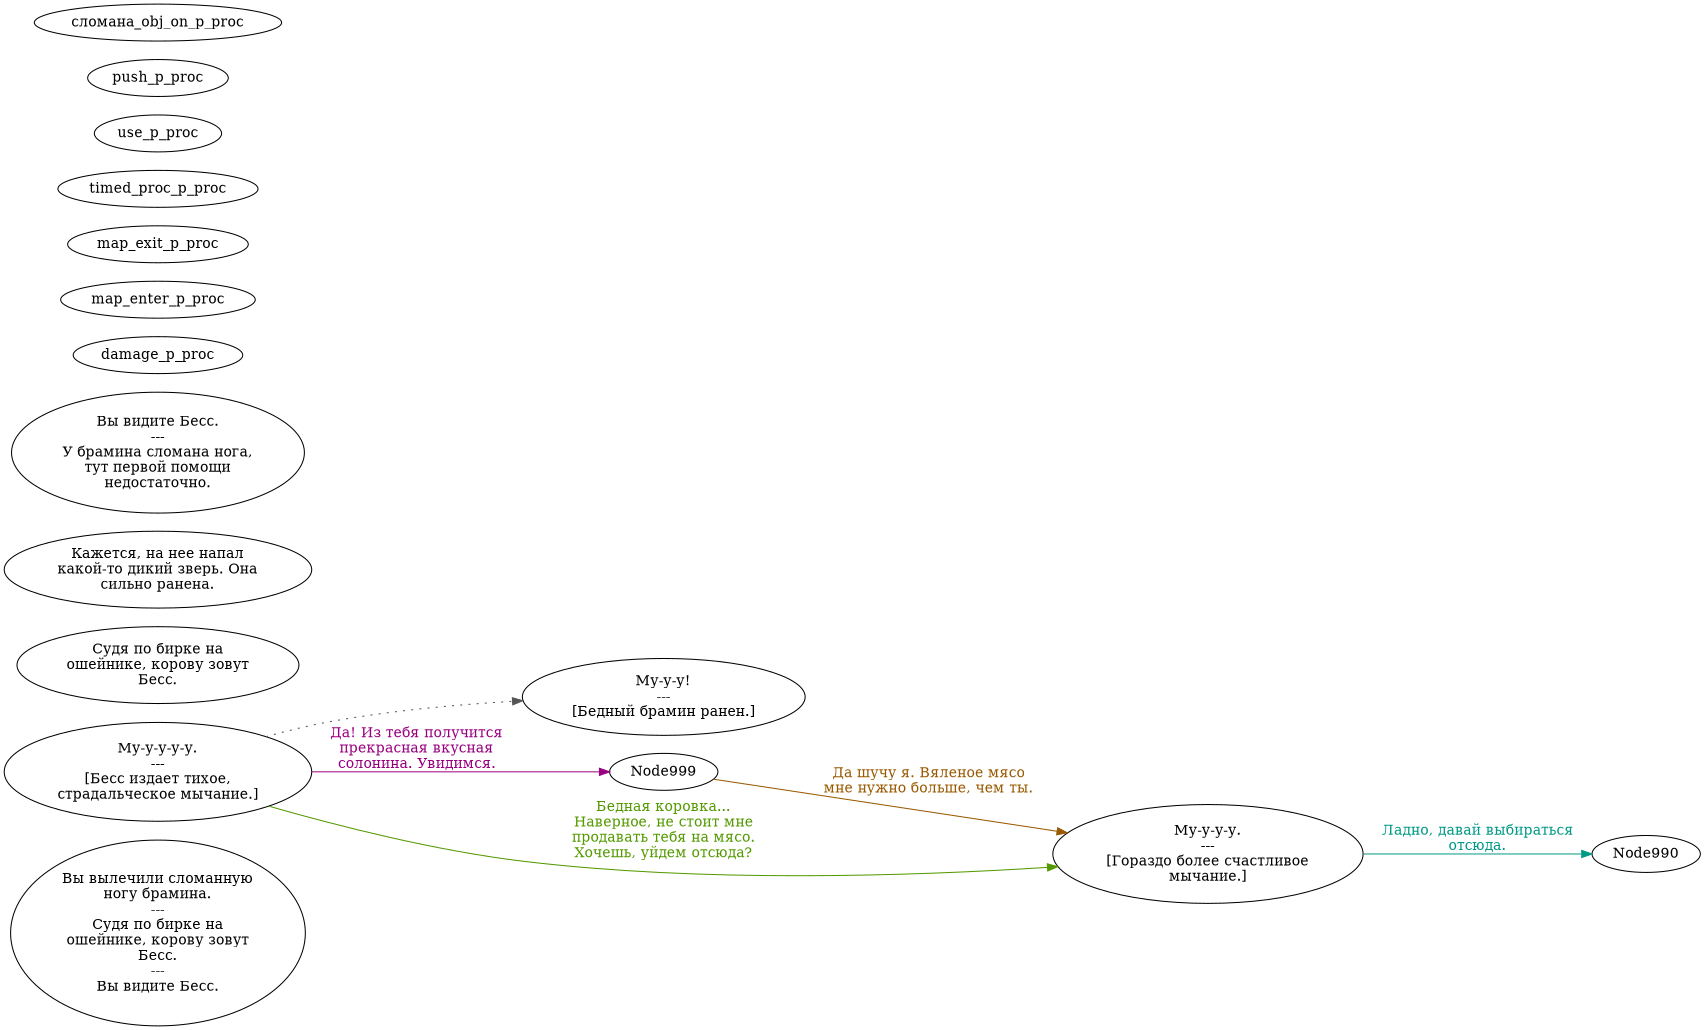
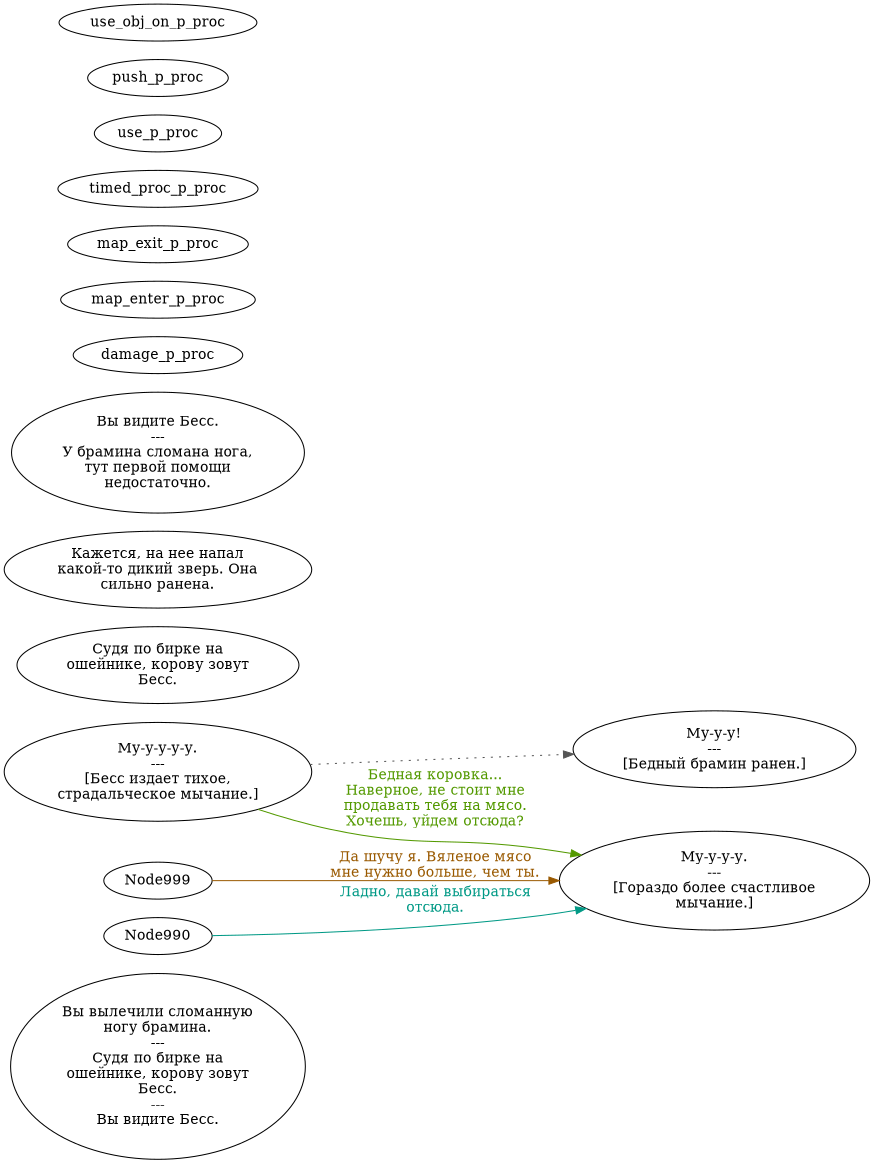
(158, 23) -> (158, 23)
(455, 772) -> none
(1473, 854) -> (394, 929)
